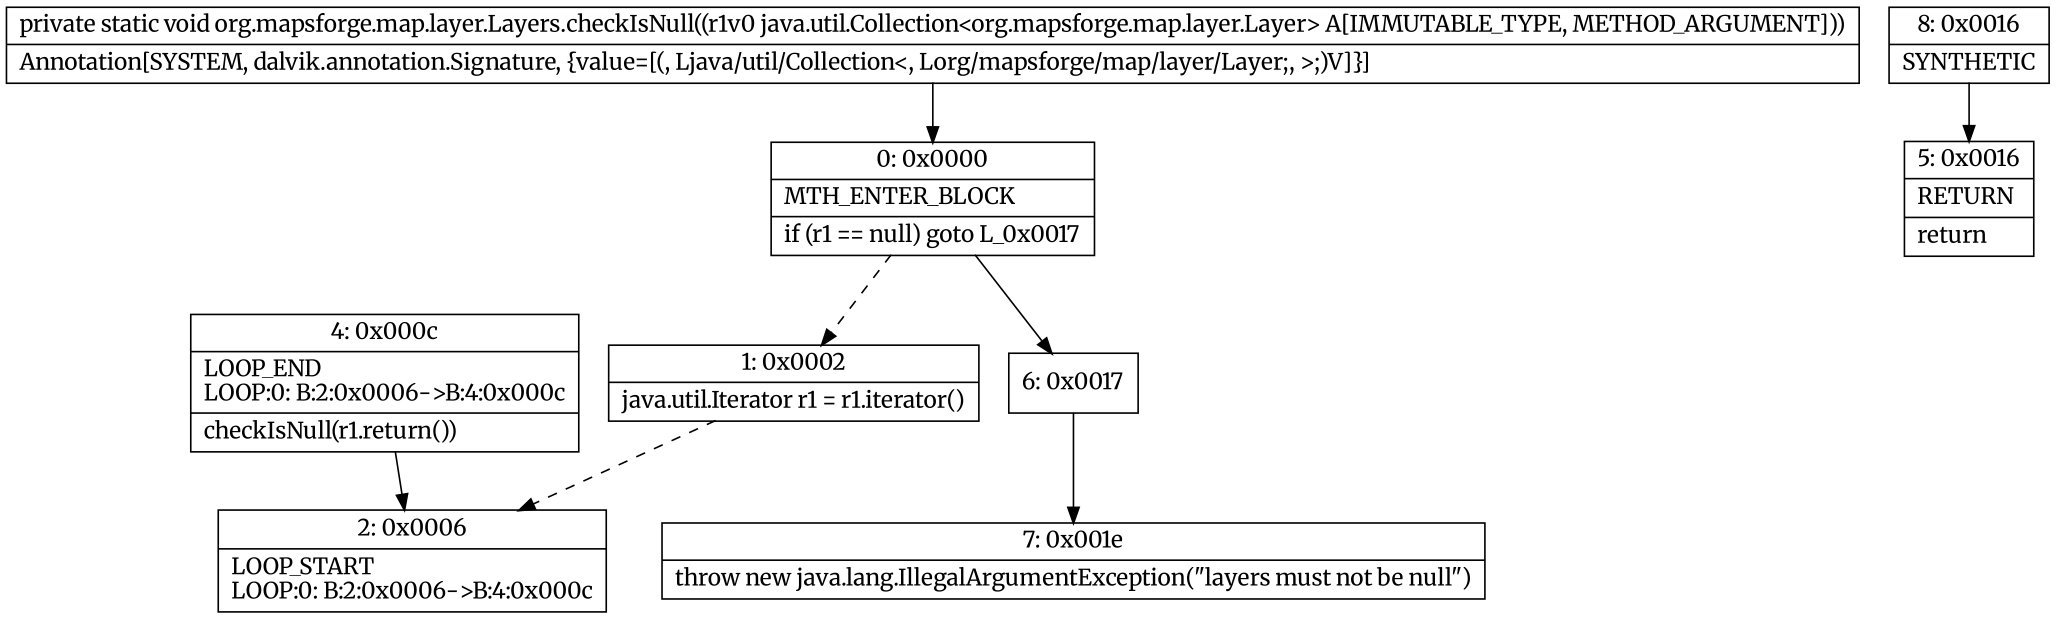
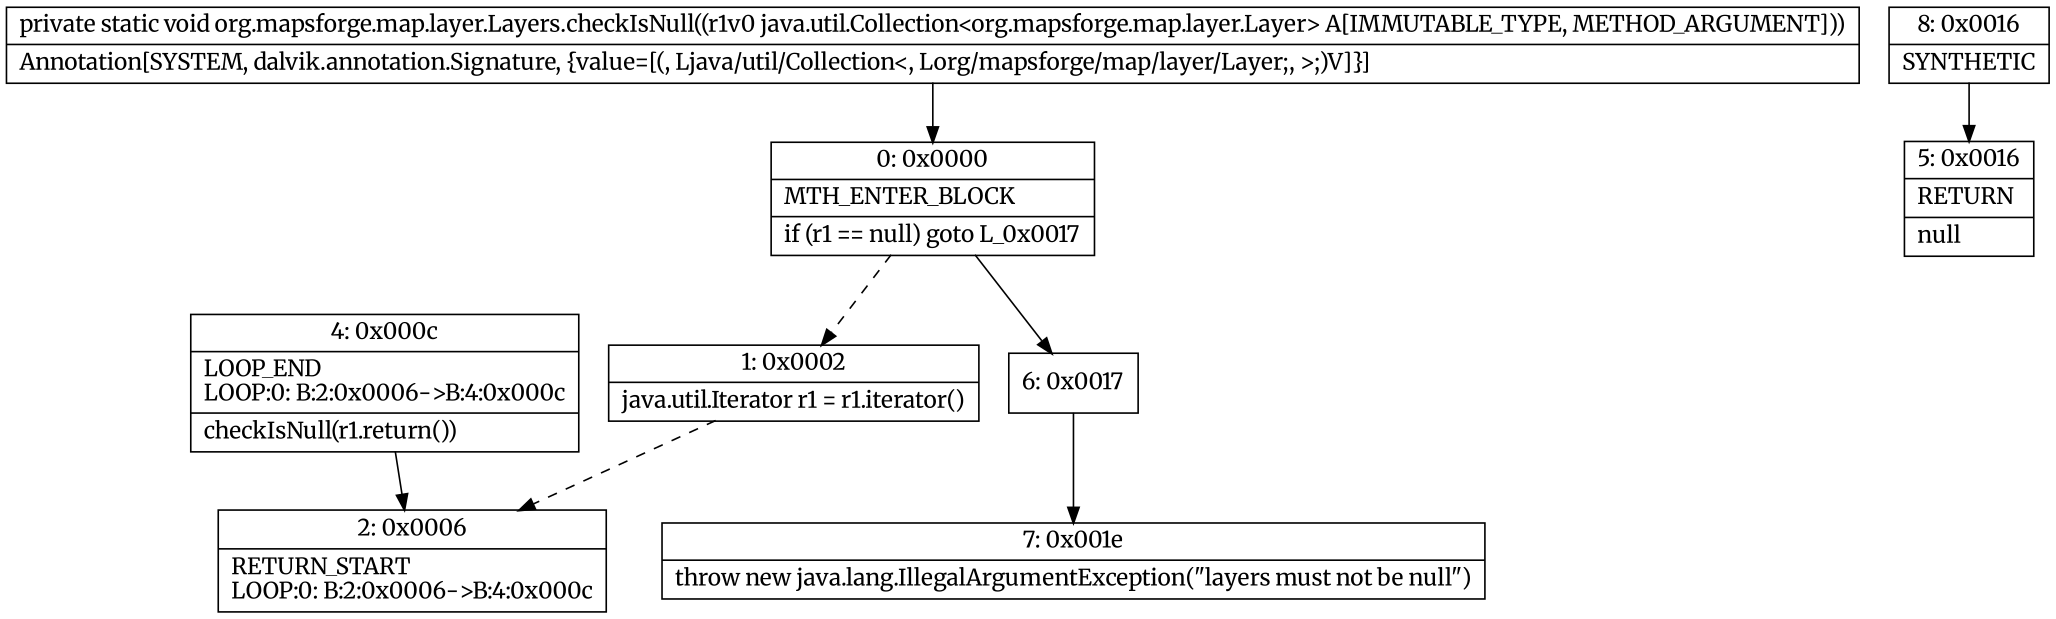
(1952, 236) -> (1940, 236)
(303, 567) -> (322, 567)
